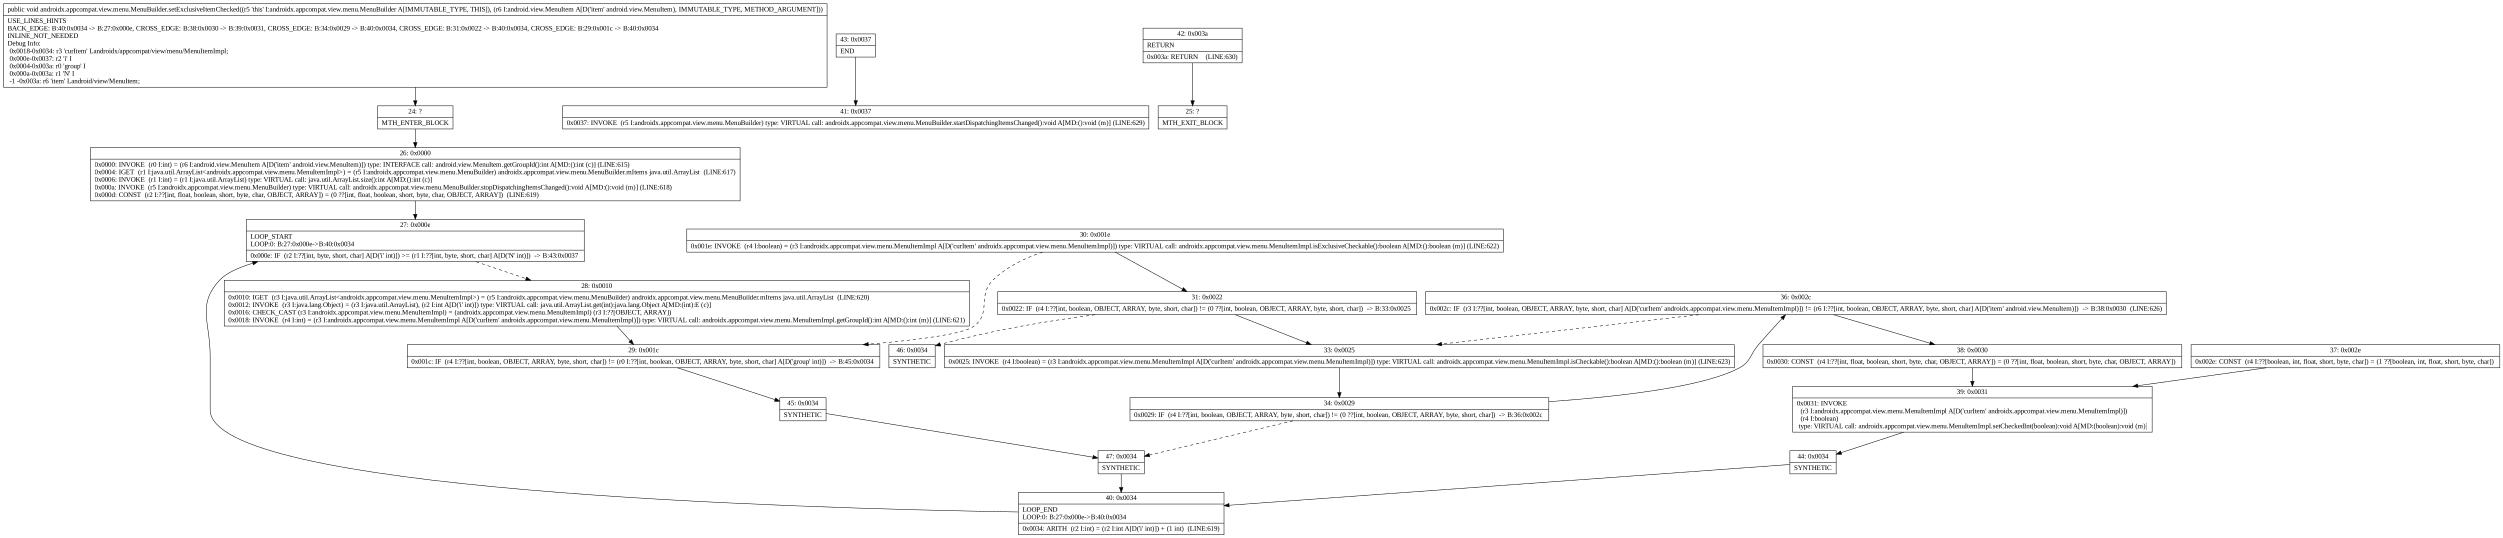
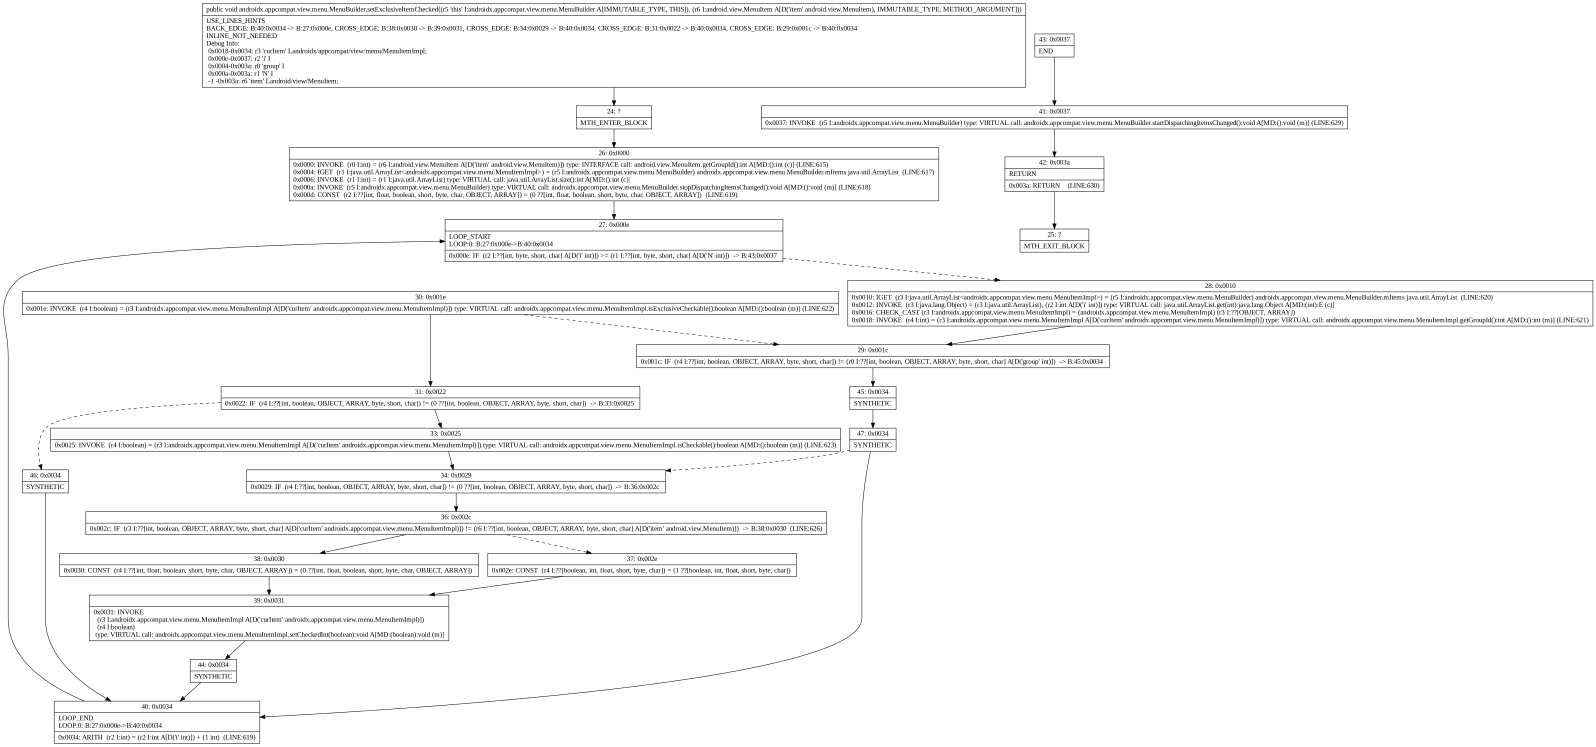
none -> (1054, 140)
(1570, 329) -> (547, 543)
(1221, 438) -> (761, 463)
none -> (45, 608)
